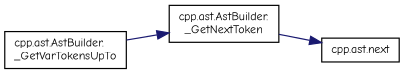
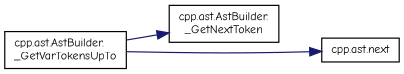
(294, 37) -> (218, 53)
